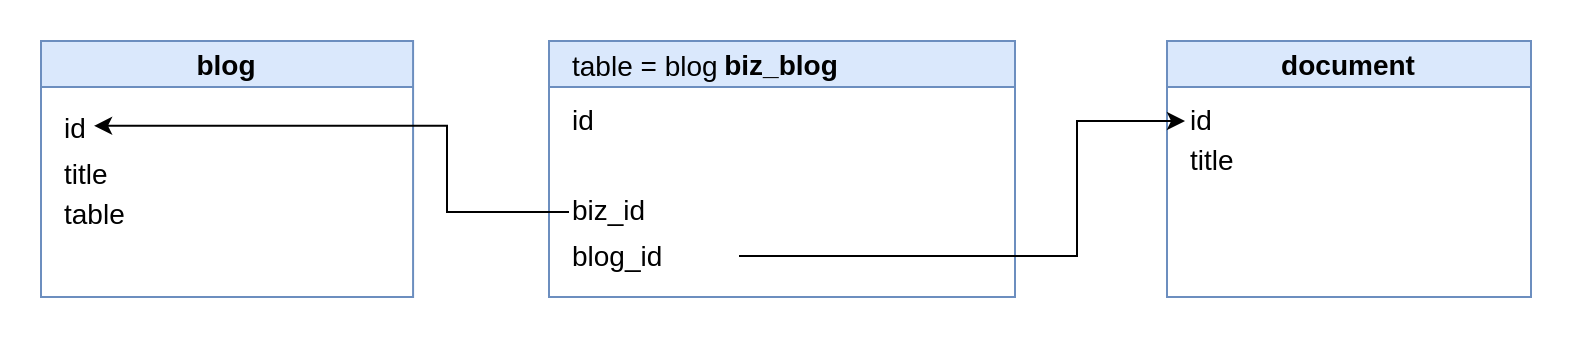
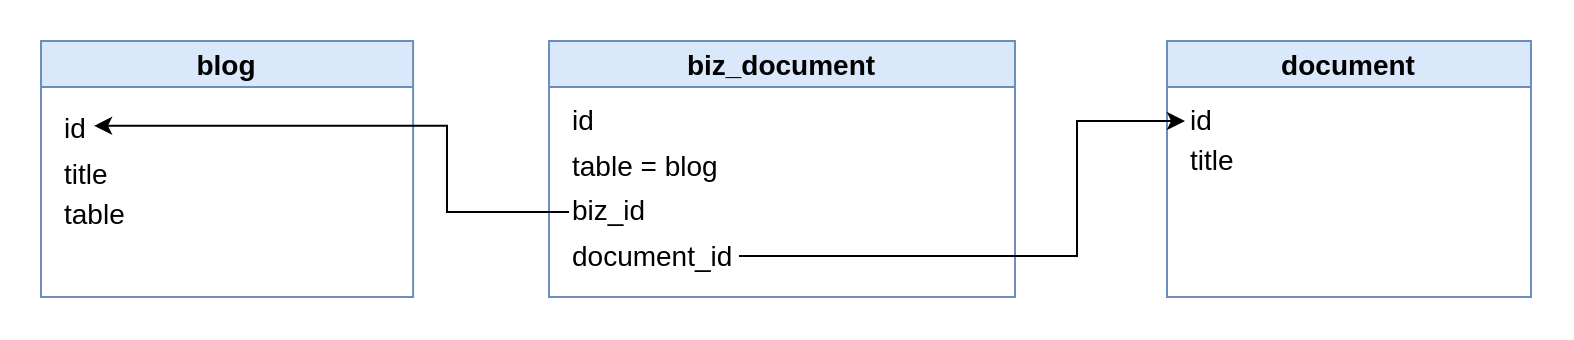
(647, 66) -> (647, 166)
(781, 66) -> (781, 66)
(621, 257) -> (656, 257)
